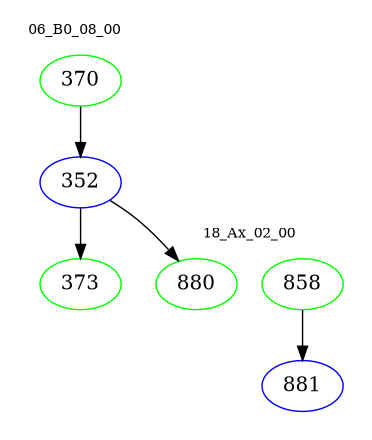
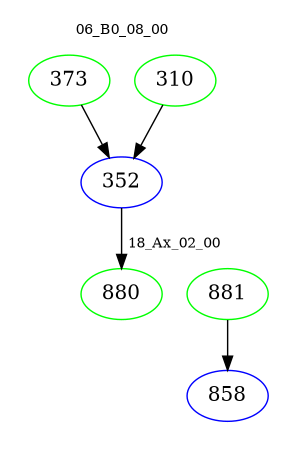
(81, 81) -> (175, 81)
(81, 226) -> (92, 125)
(303, 284) -> (228, 396)
(303, 328) -> (228, 338)
(303, 386) -> (228, 294)
